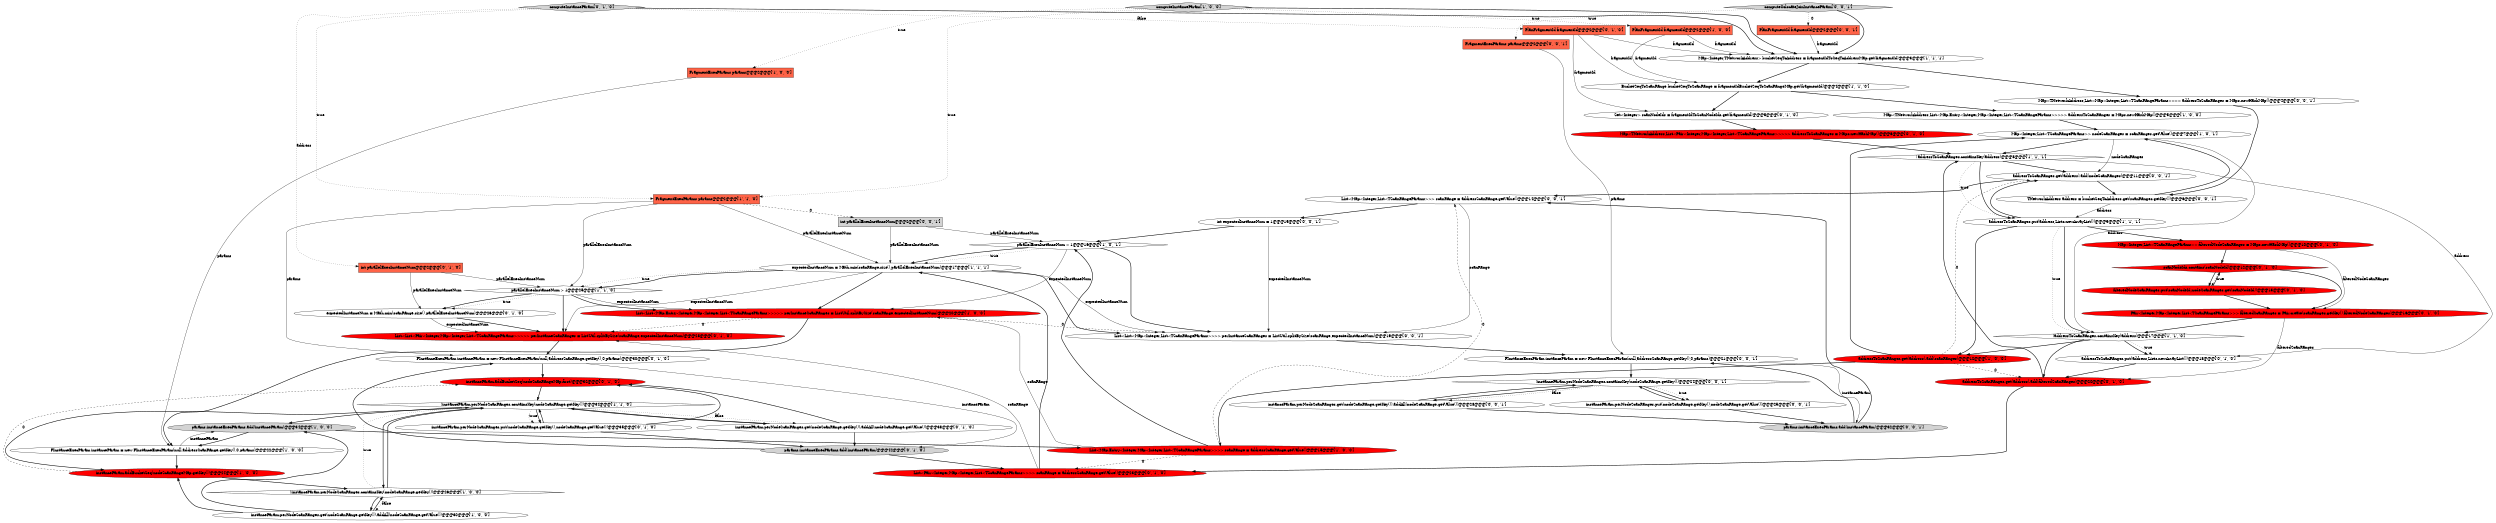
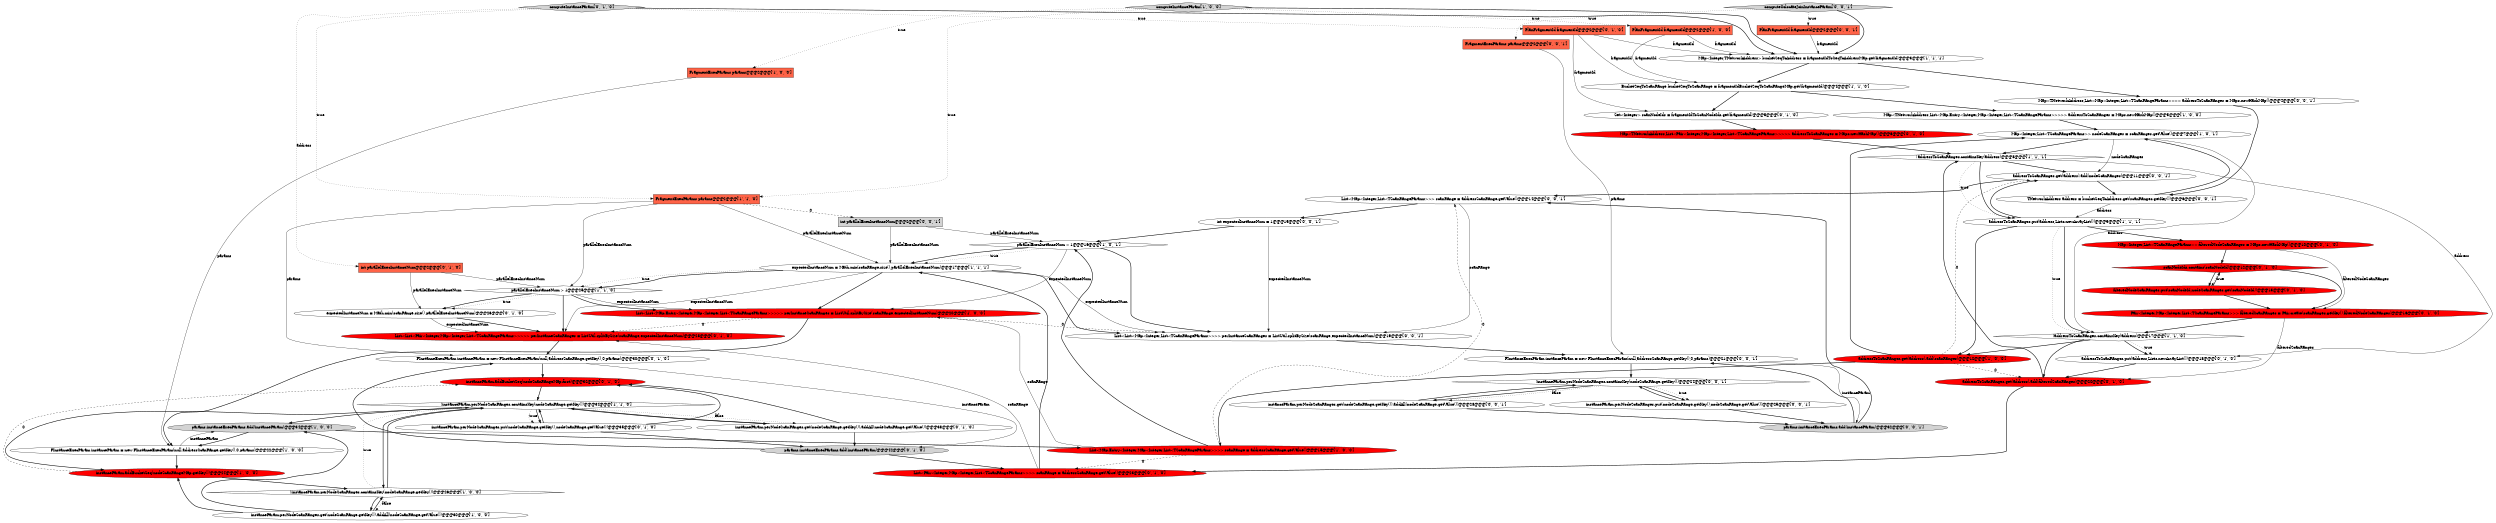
(1142, 19) -> (1142, 19)
(1812, 19) -> (1812, 19)
